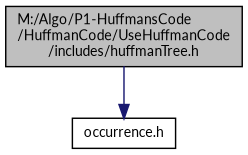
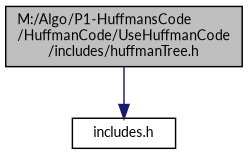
(124, 133) -> (124, 133)
